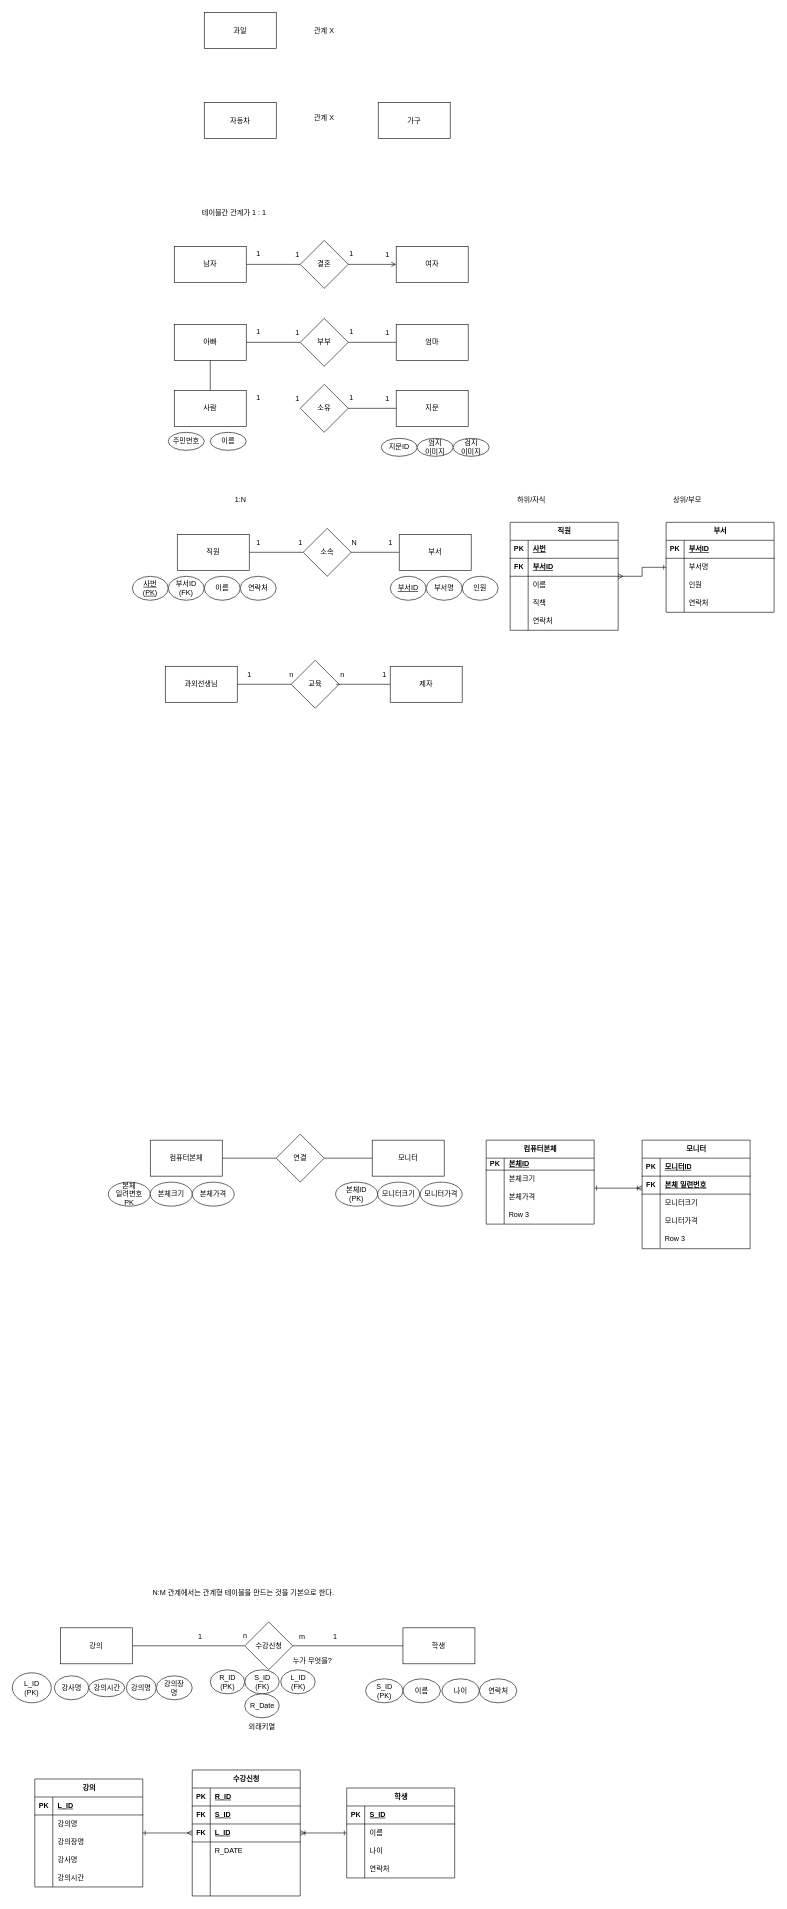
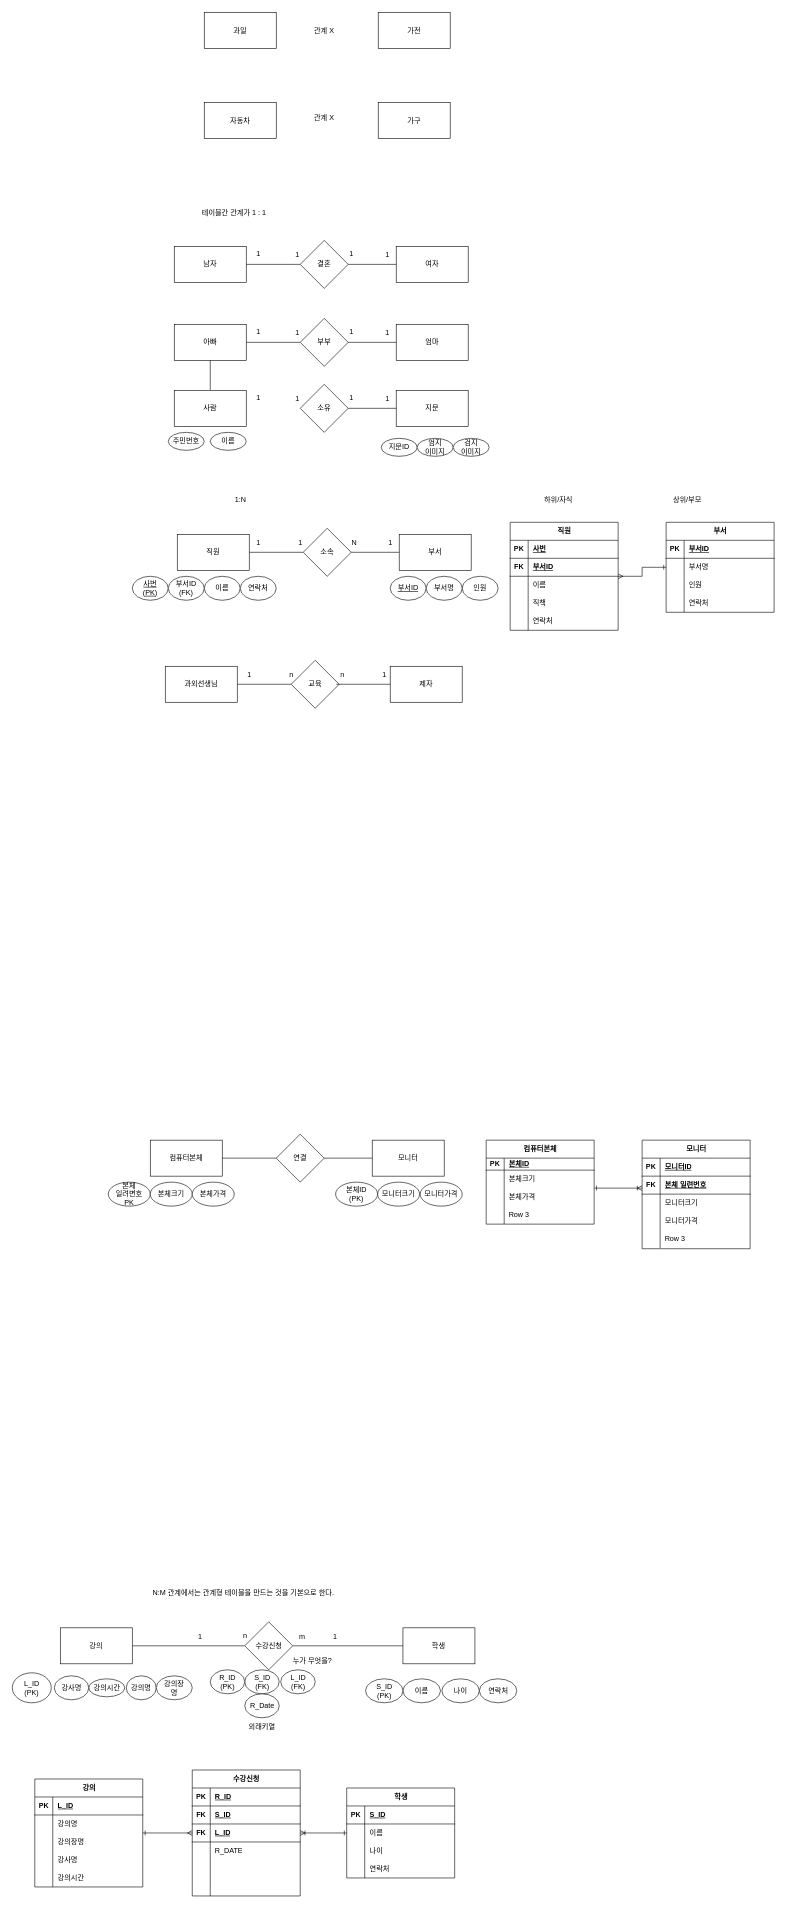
none -> (414, 30)
(392, 264) -> (392, 264)
(531, 500) -> (558, 500)
